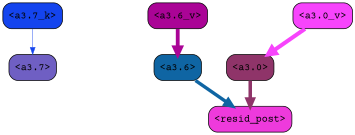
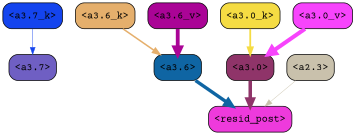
none -> (105, 16)
none -> (250, 16)
none -> (311, 67)
